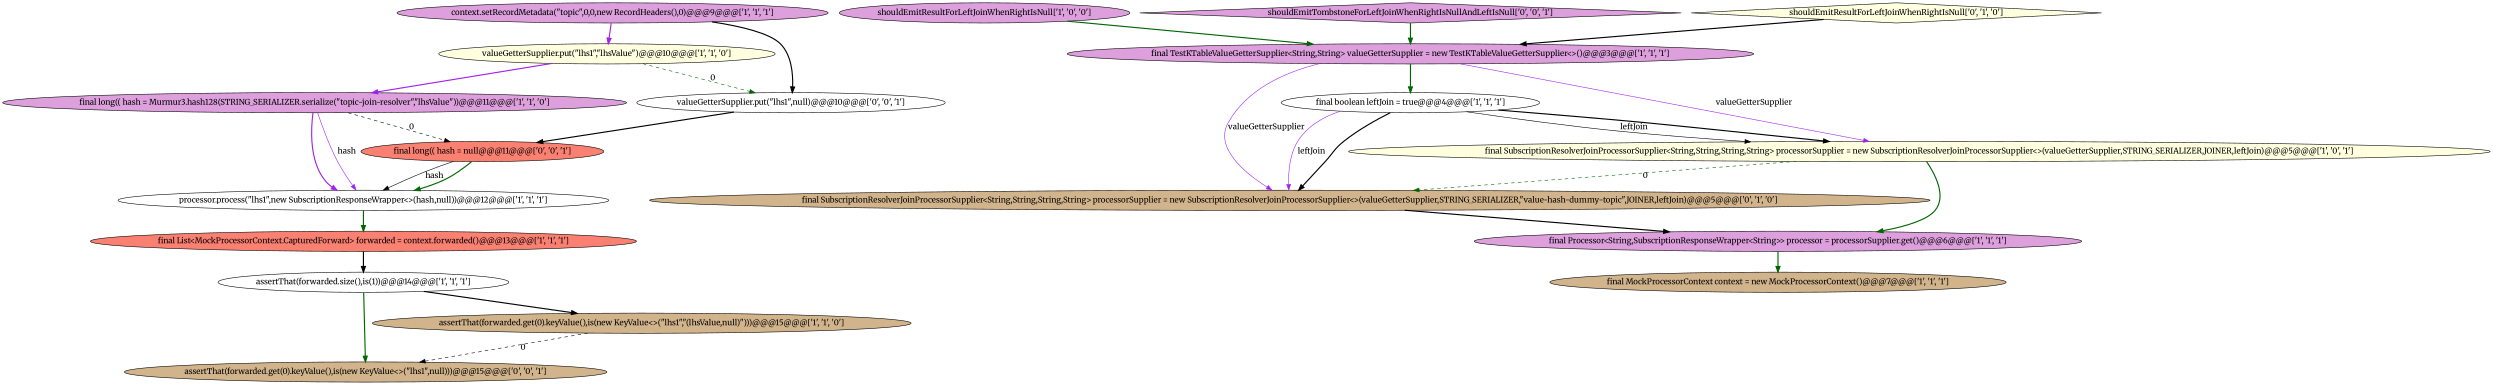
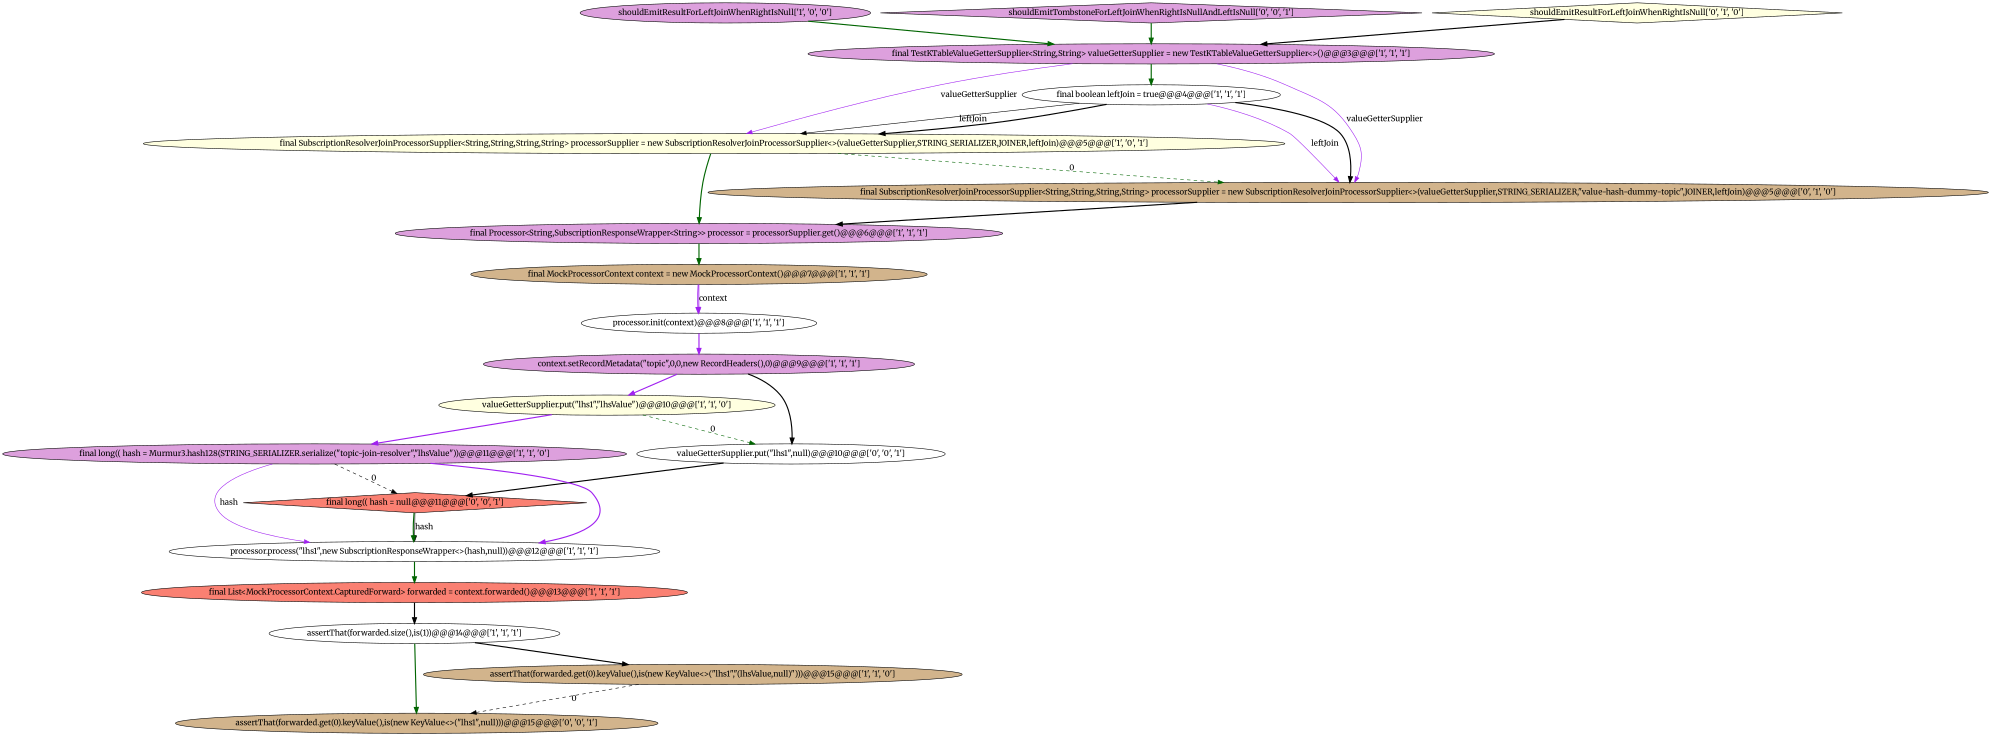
(482, 152) -> (415, 503)
none -> (699, 323)
